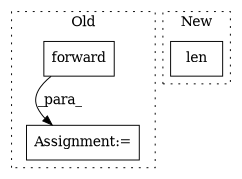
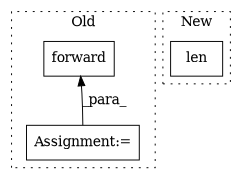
(36, 96) -> (82, 106)
